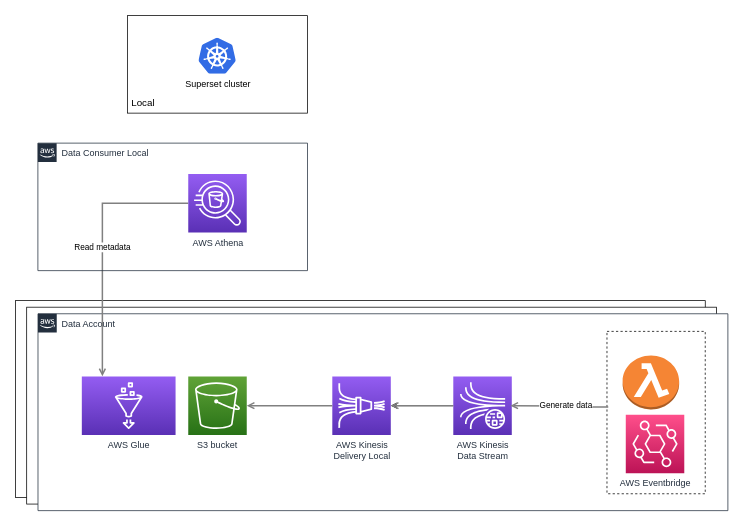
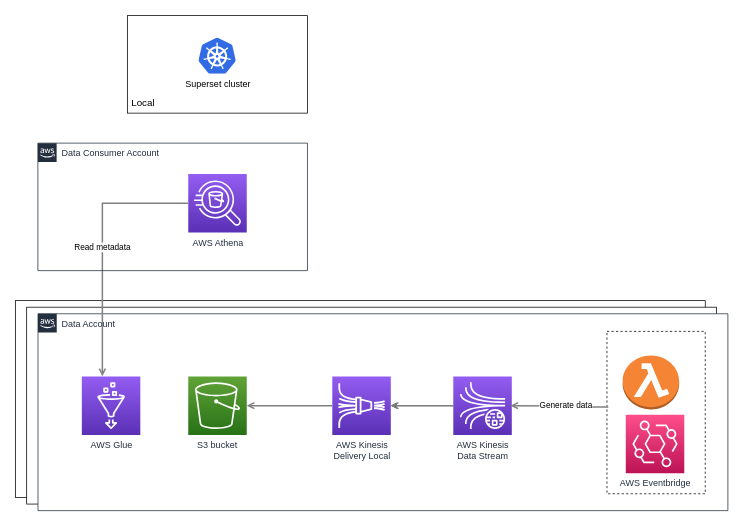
(106, 154) -> (112, 154)
(129, 405) -> (111, 405)
